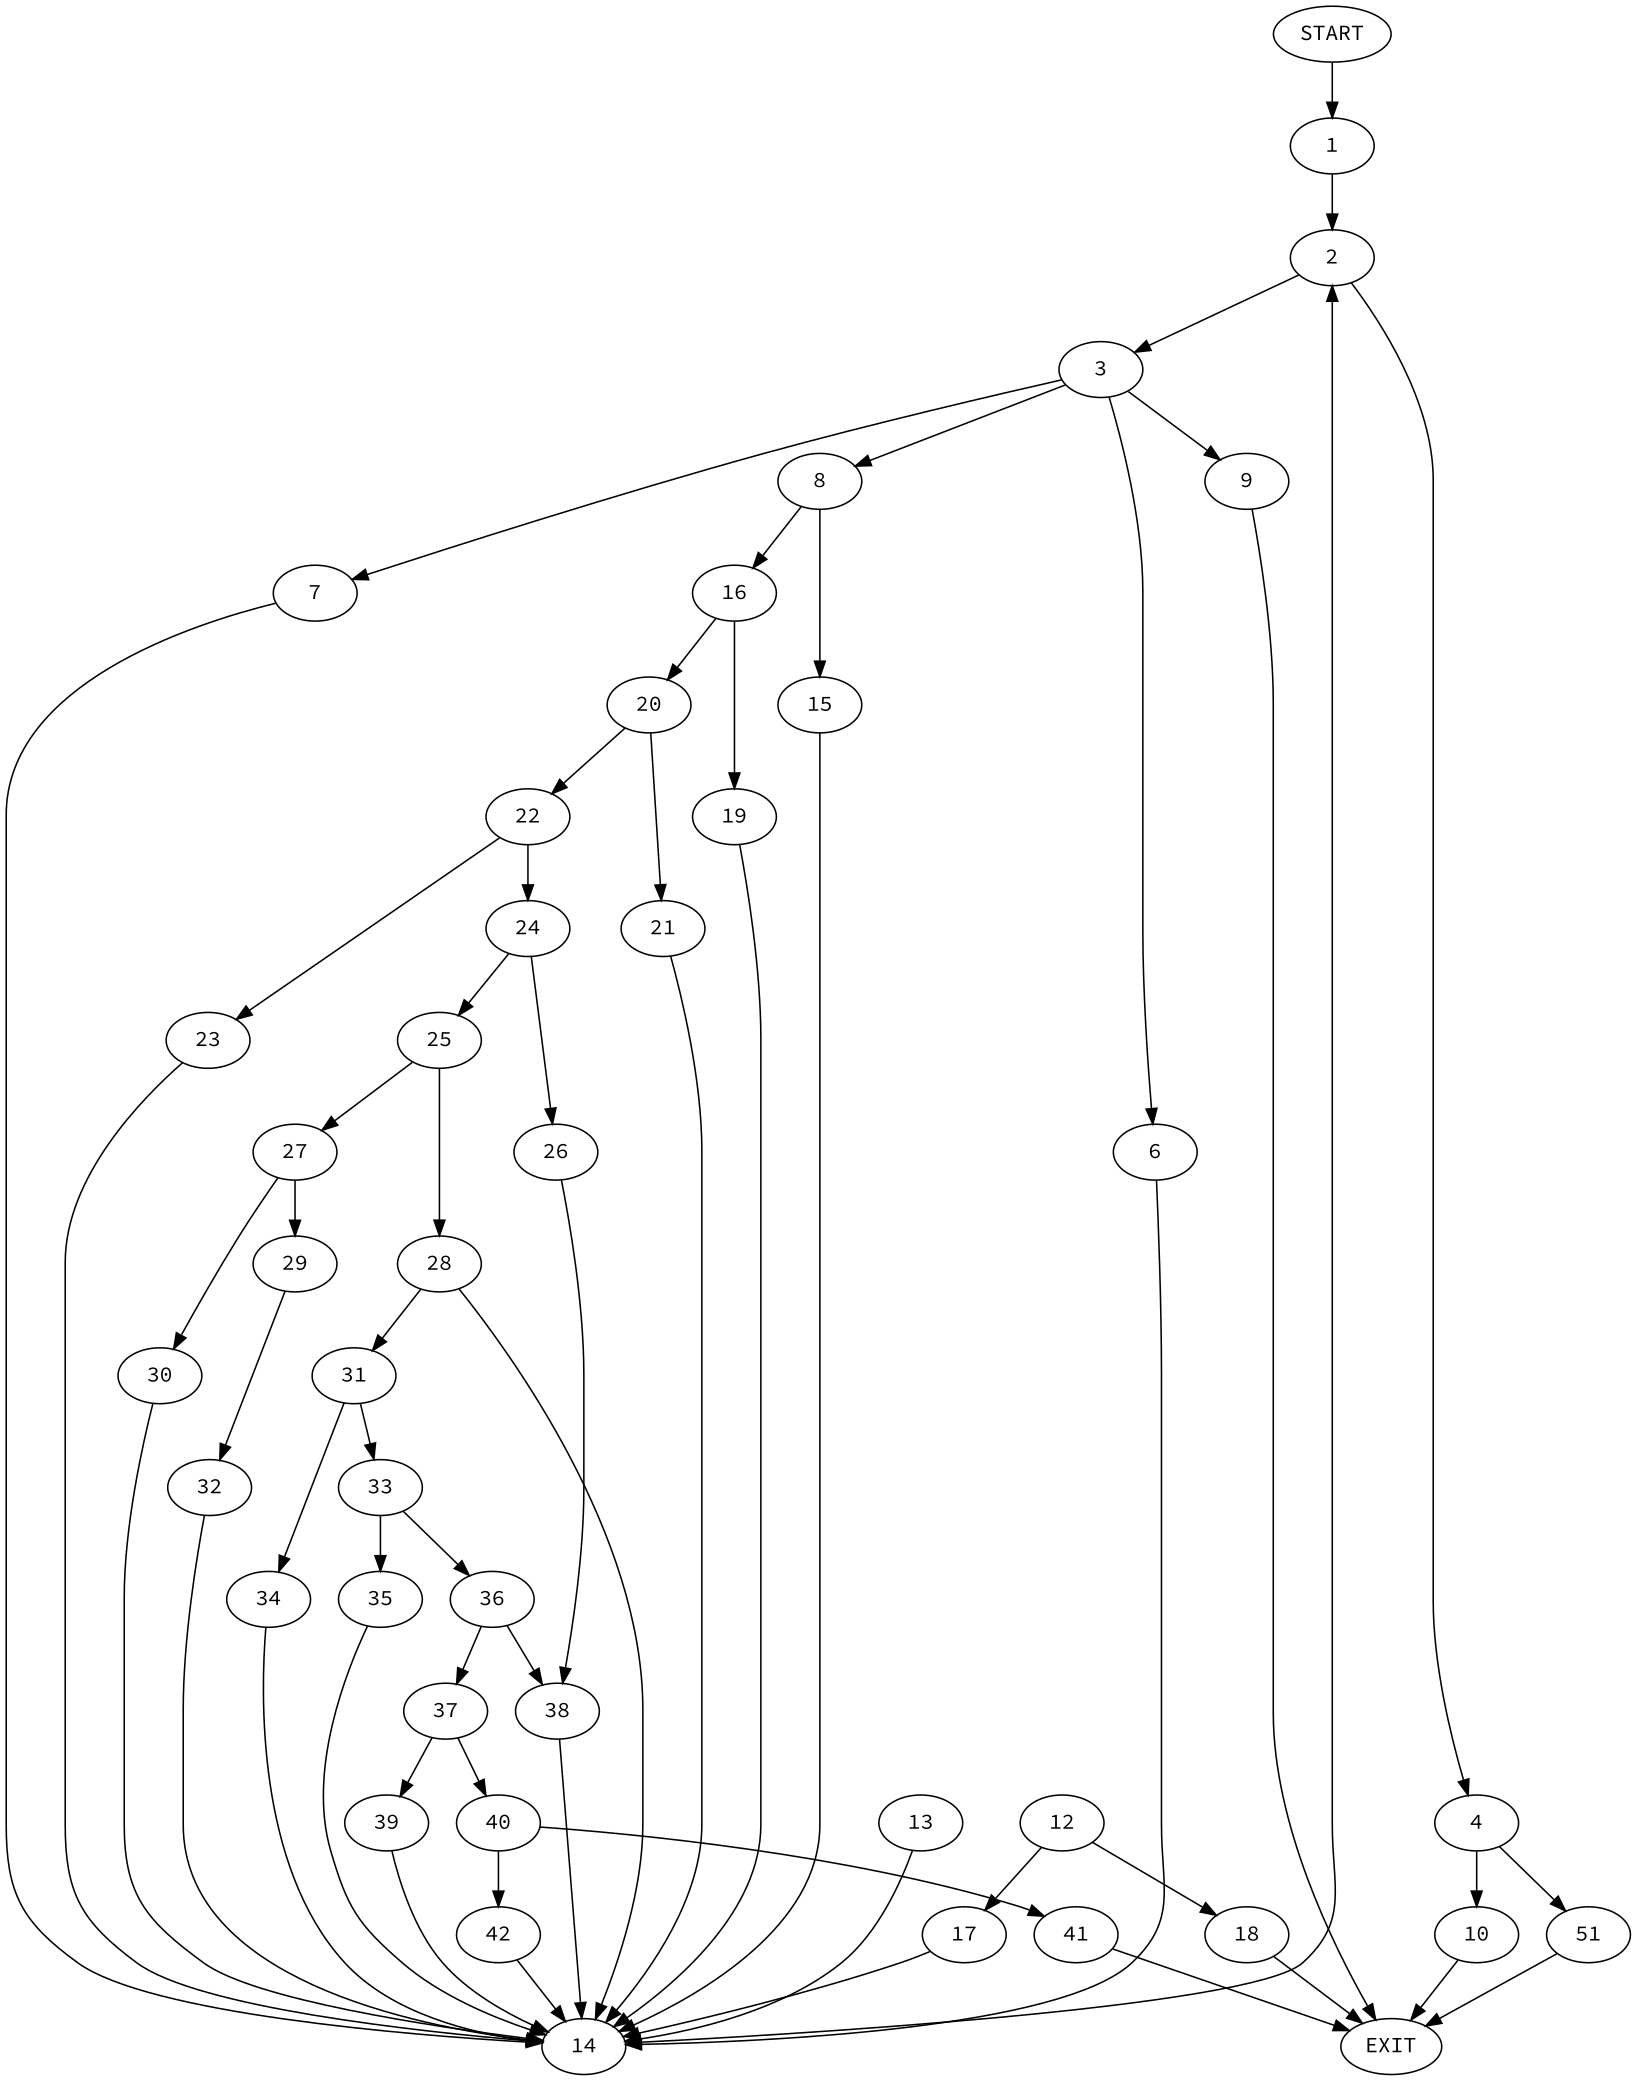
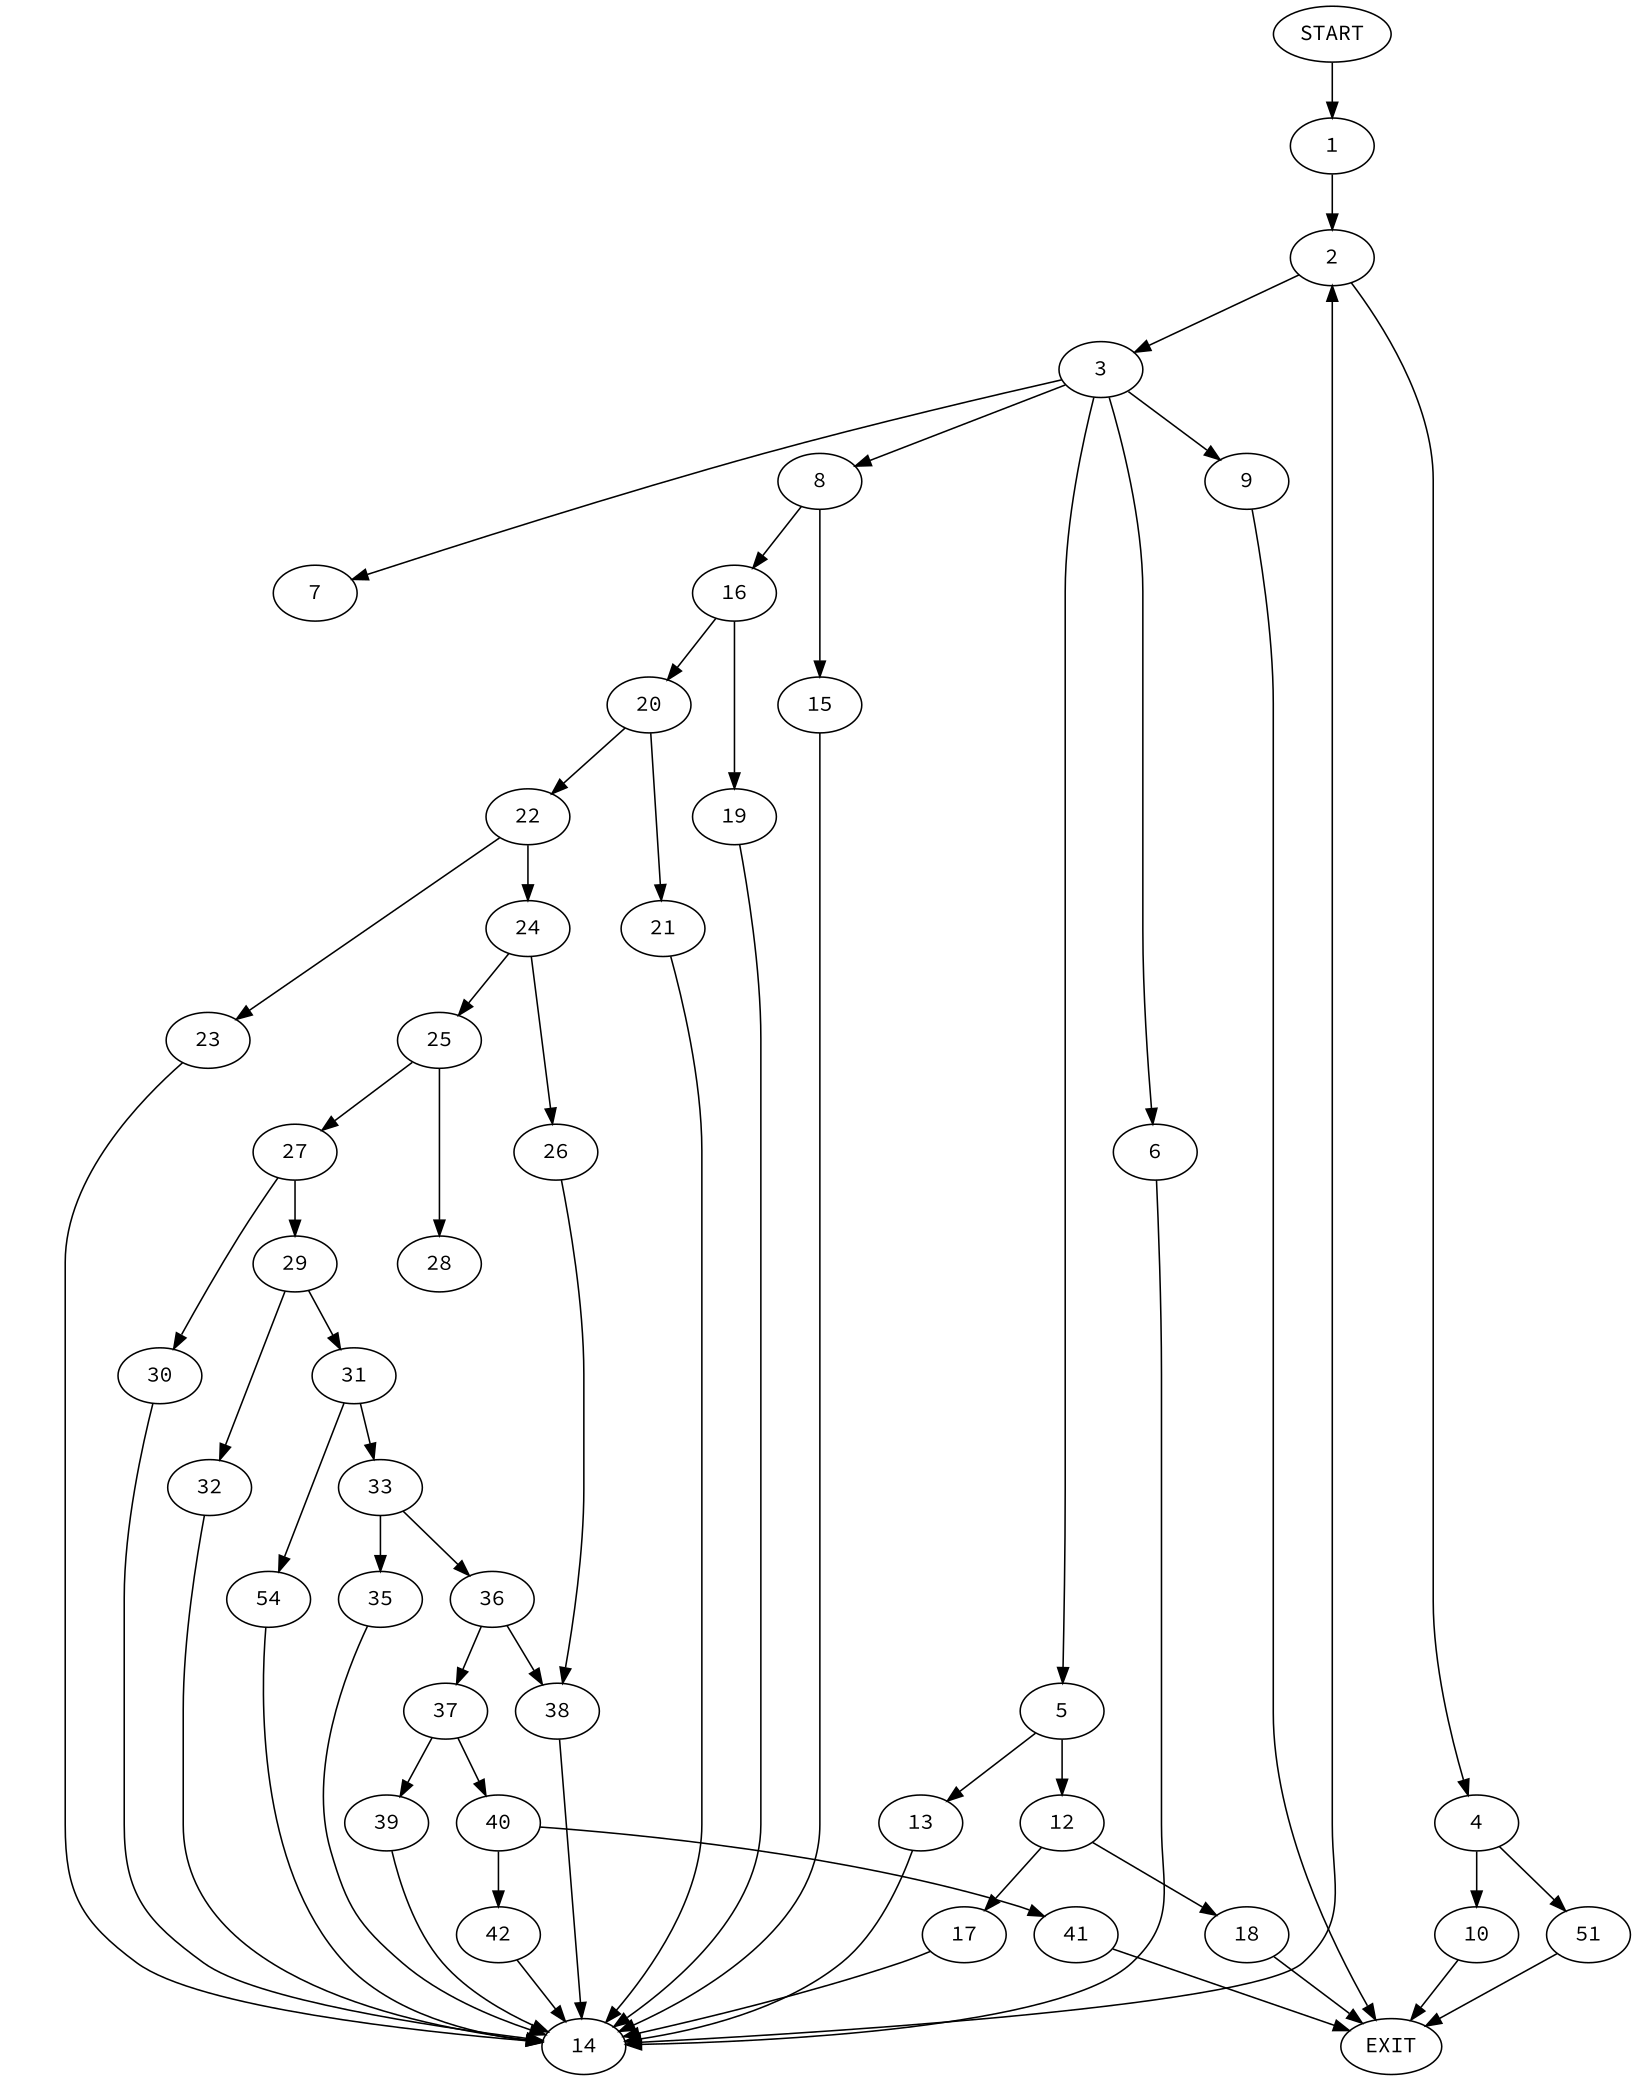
(402, 1314) -> (321, 1313)
(6, 1448) -> none
(269, 1599) -> (269, 1599)
(633, 1627) -> none
none -> (1062, 1711)
